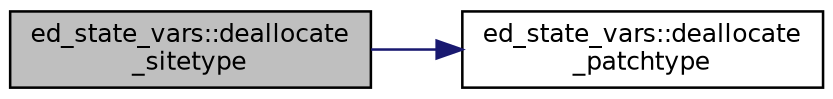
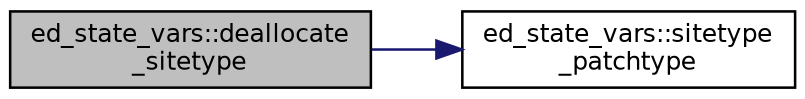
(643, 50) -> (629, 50)
